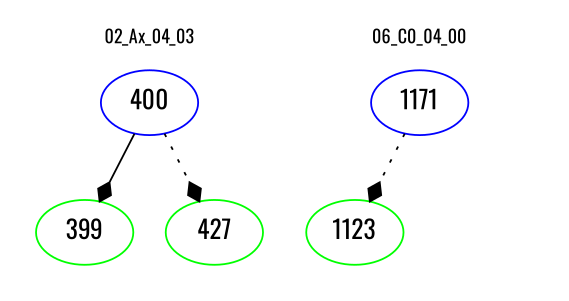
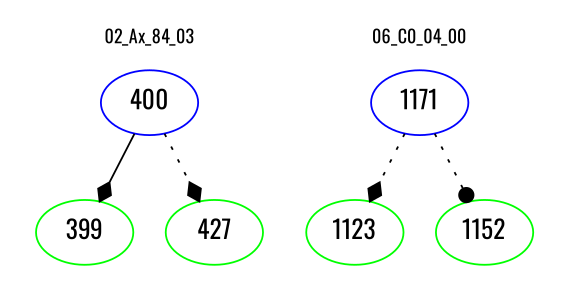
(150, 39) -> (150, 39)
none -> (485, 232)
